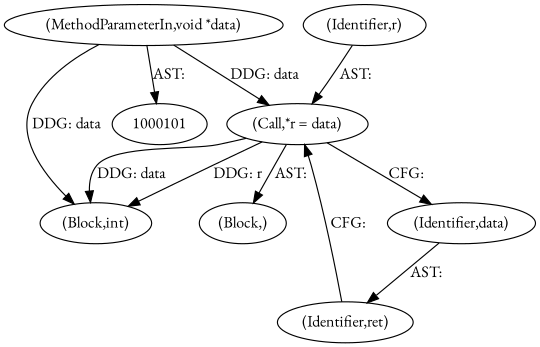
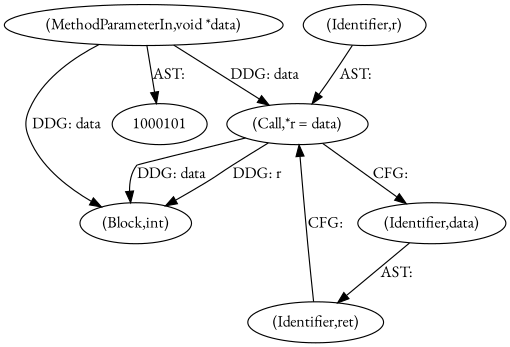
(243, 223) -> none
